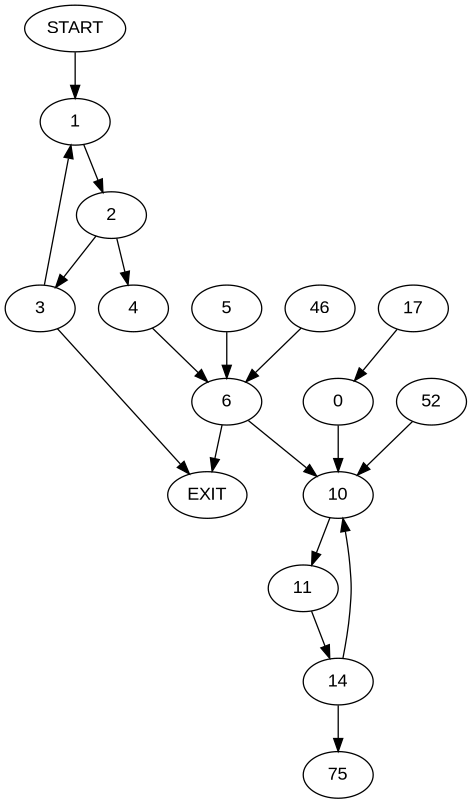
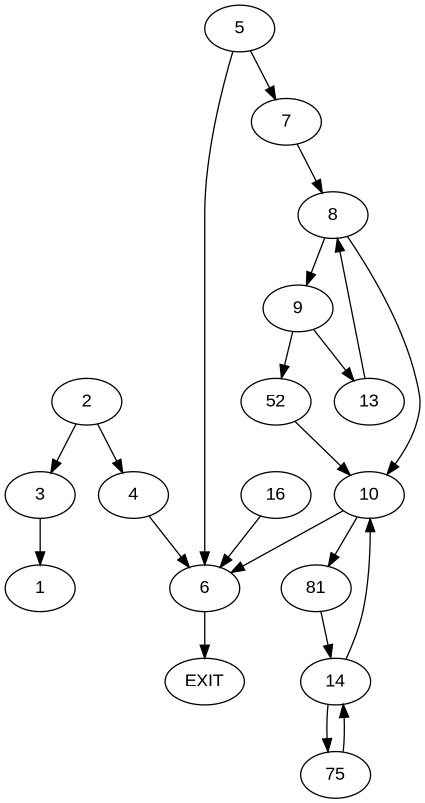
(75, 29) -> none
none -> (286, 122)
(91, 162) -> none
none -> (298, 308)
(320, 308) -> (276, 495)
(413, 308) -> (369, 402)
(119, 396) -> none
(338, 402) -> (333, 215)
(277, 444) -> (293, 538)
(303, 588) -> (316, 588)
none -> (344, 735)
